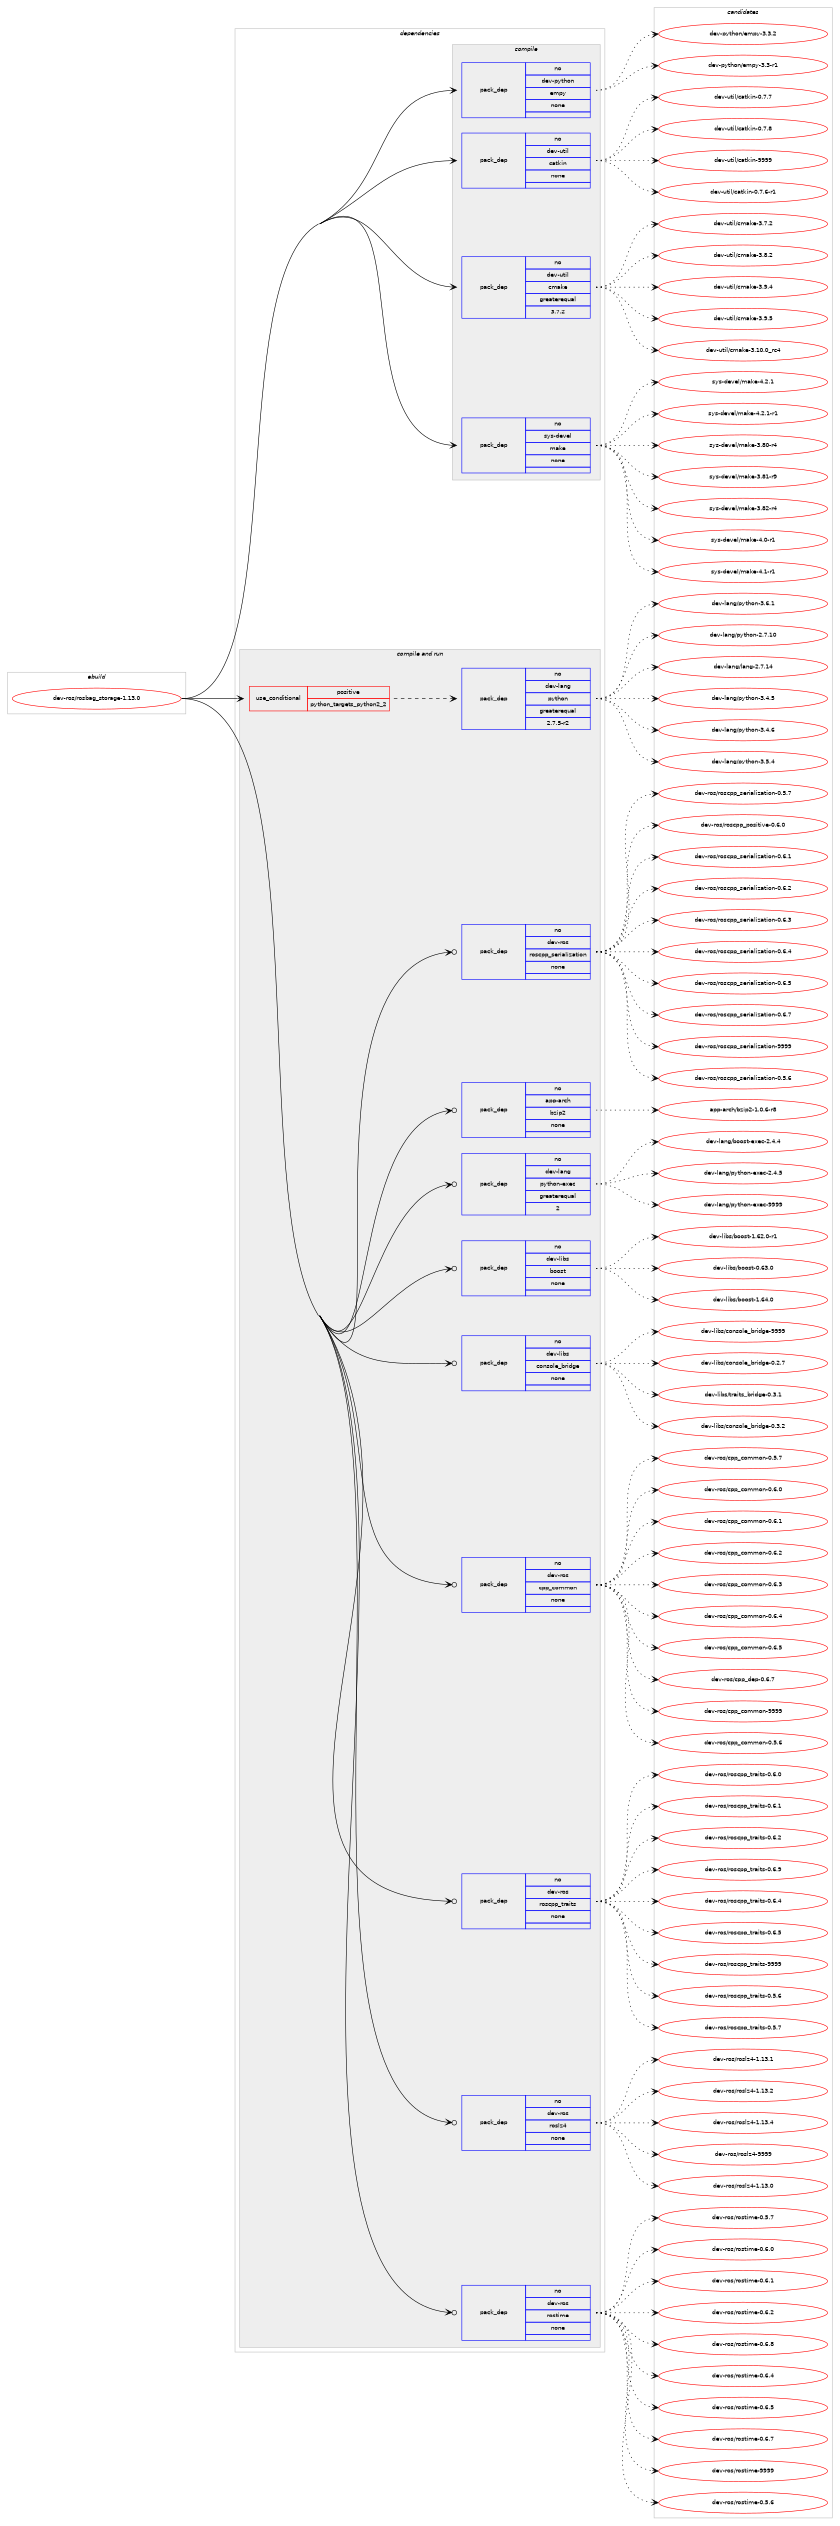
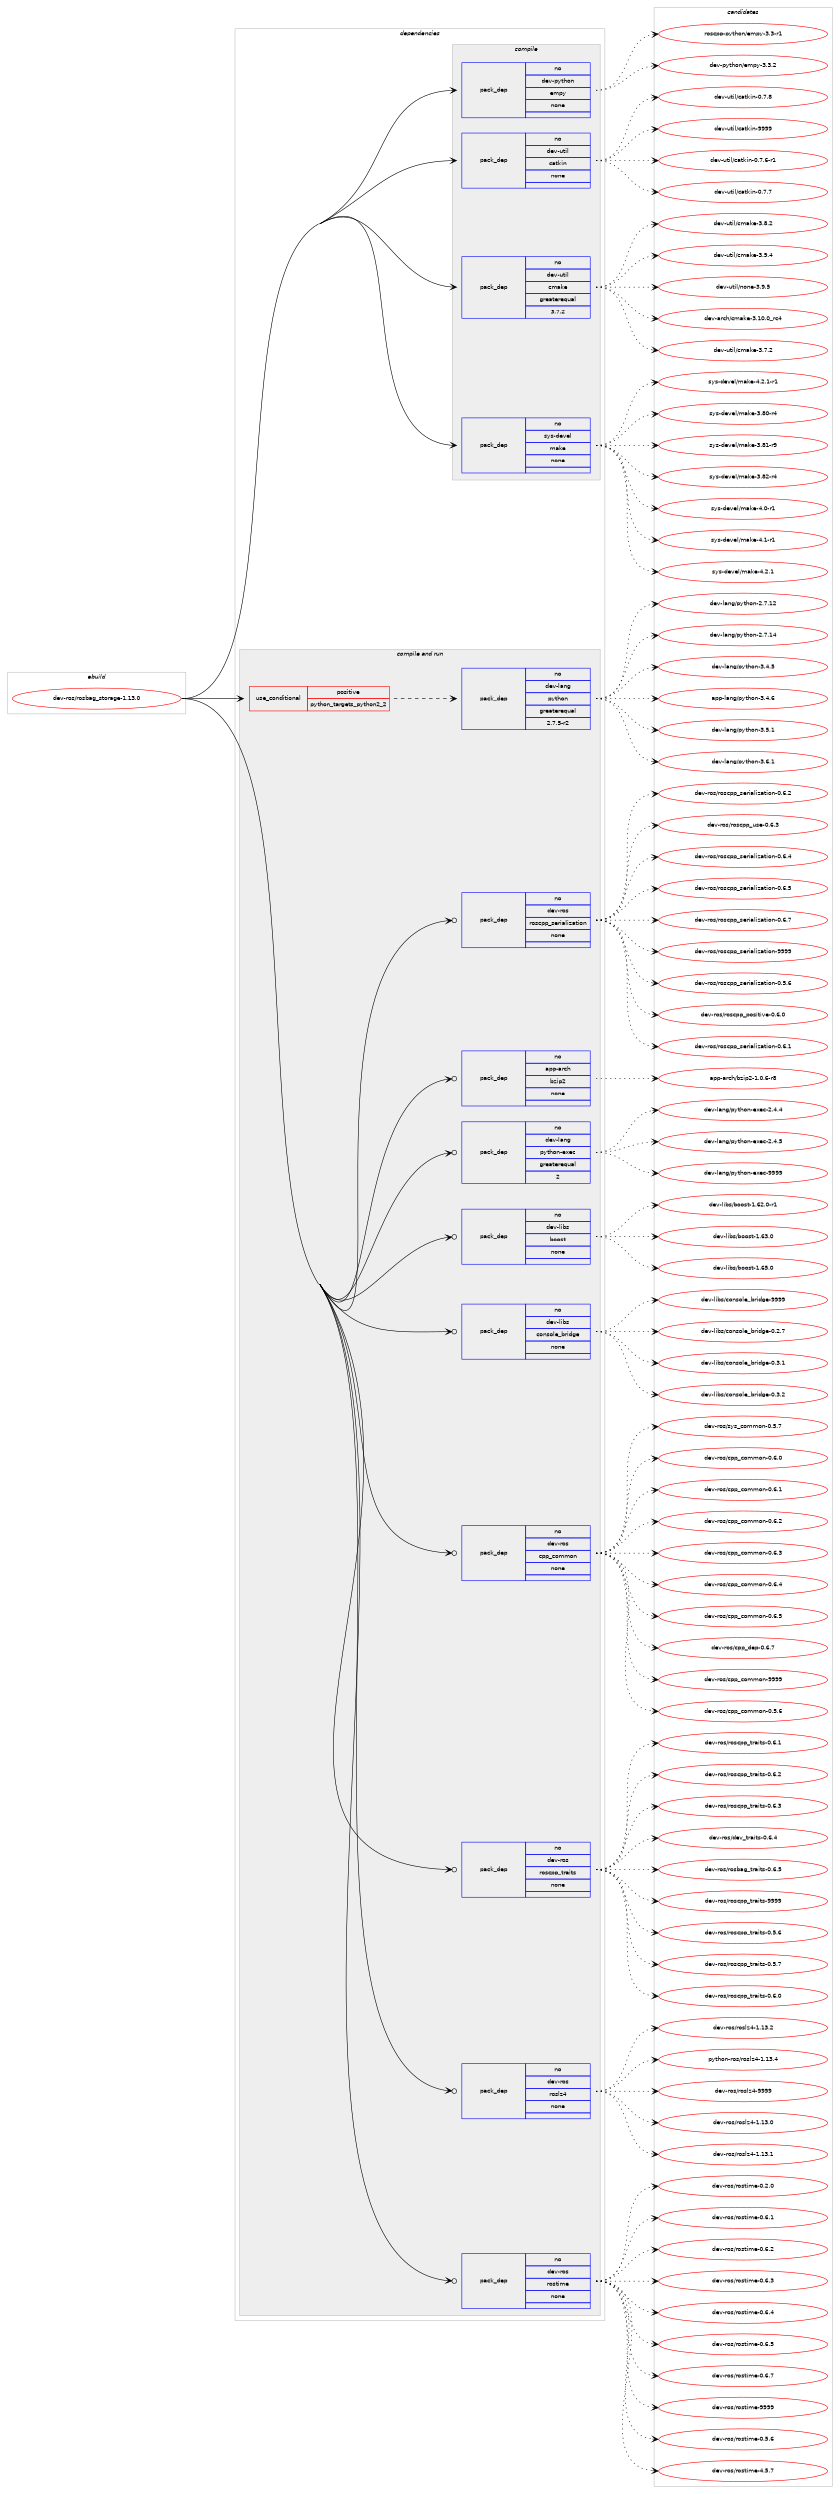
(743, 66) -> (743, 34)
(743, 319) -> (743, 287)
(743, 350) -> (743, 319)
(743, 635) -> (743, 604)
(743, 667) -> (743, 635)
(743, 730) -> (743, 699)
(743, 762) -> (743, 730)
(743, 794) -> none
(743, 920) -> (743, 825)
(743, 1142) -> (743, 1110)
(743, 1268) -> (743, 1237)
(743, 1300) -> (743, 1268)
(743, 1395) -> (743, 1363)
(743, 1458) -> (743, 1427)
(743, 1870) -> (743, 1806)
(743, 1901) -> (743, 1838)
(743, 1933) -> (743, 1870)
(743, 2123) -> (743, 2060)
(743, 2218) -> (743, 2471)
(743, 2249) -> (743, 2186)
(743, 2344) -> (743, 2281)
